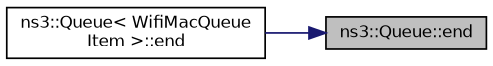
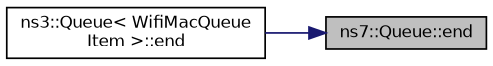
(406, 33) -> (406, 33)
